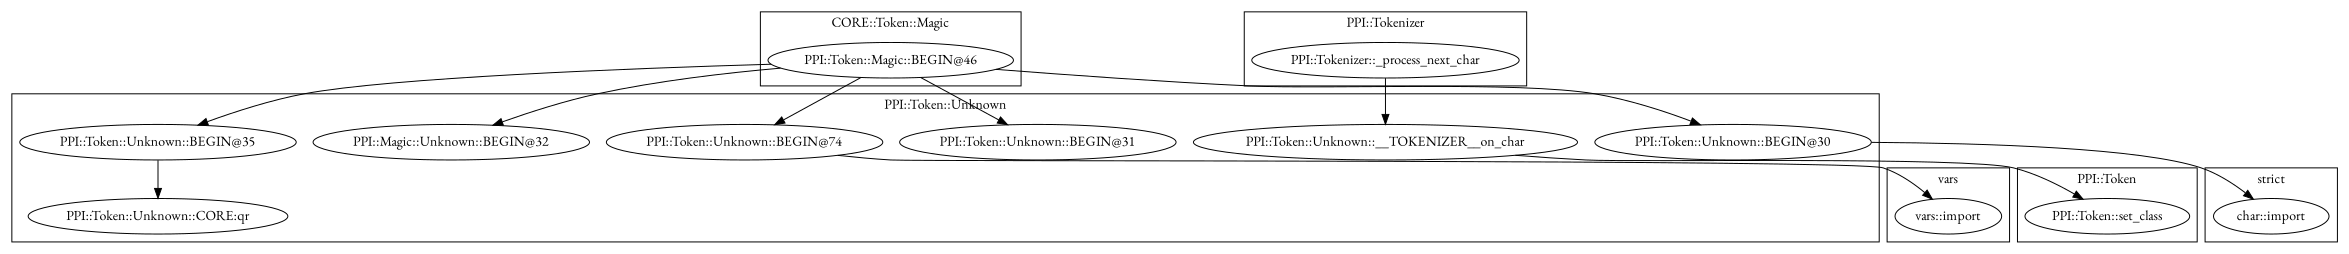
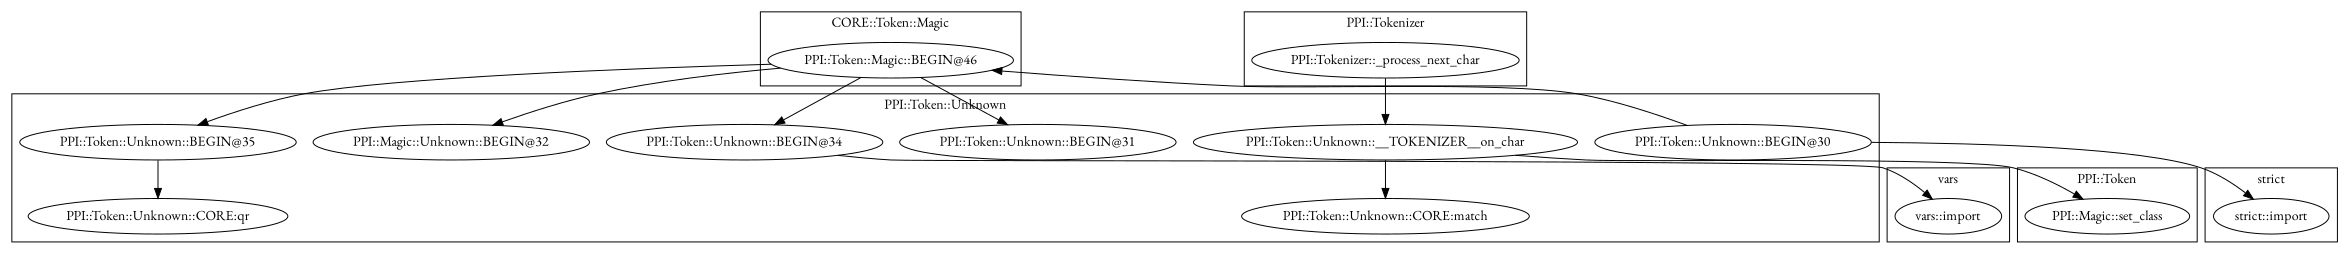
(1223, 85) -> (1226, 86)
(745, 142) -> (745, 142)
none -> (1385, 216)
(2107, 216) -> (2107, 216)
(2271, 216) -> (2271, 216)
